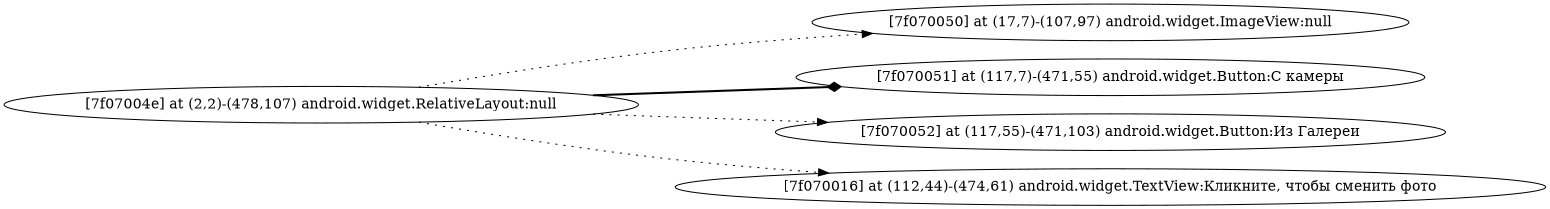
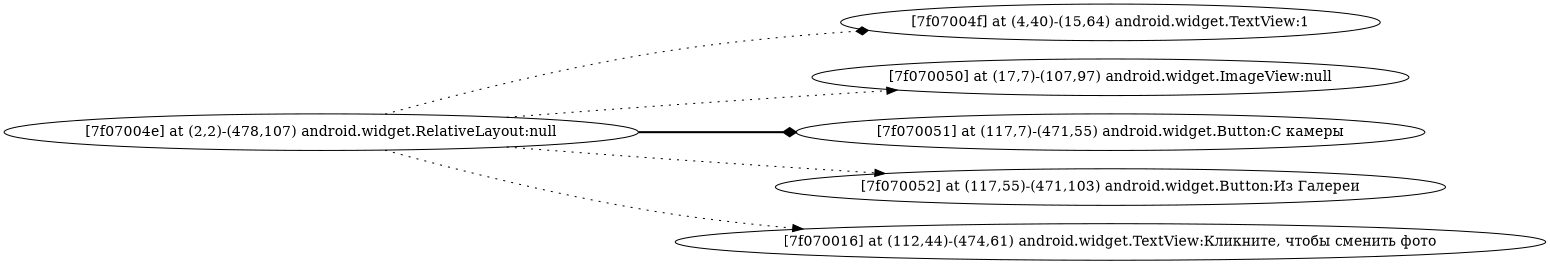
none -> (1111, 22)
